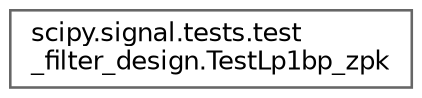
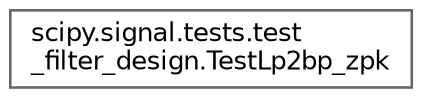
(211, 49) -> (211, 49)
